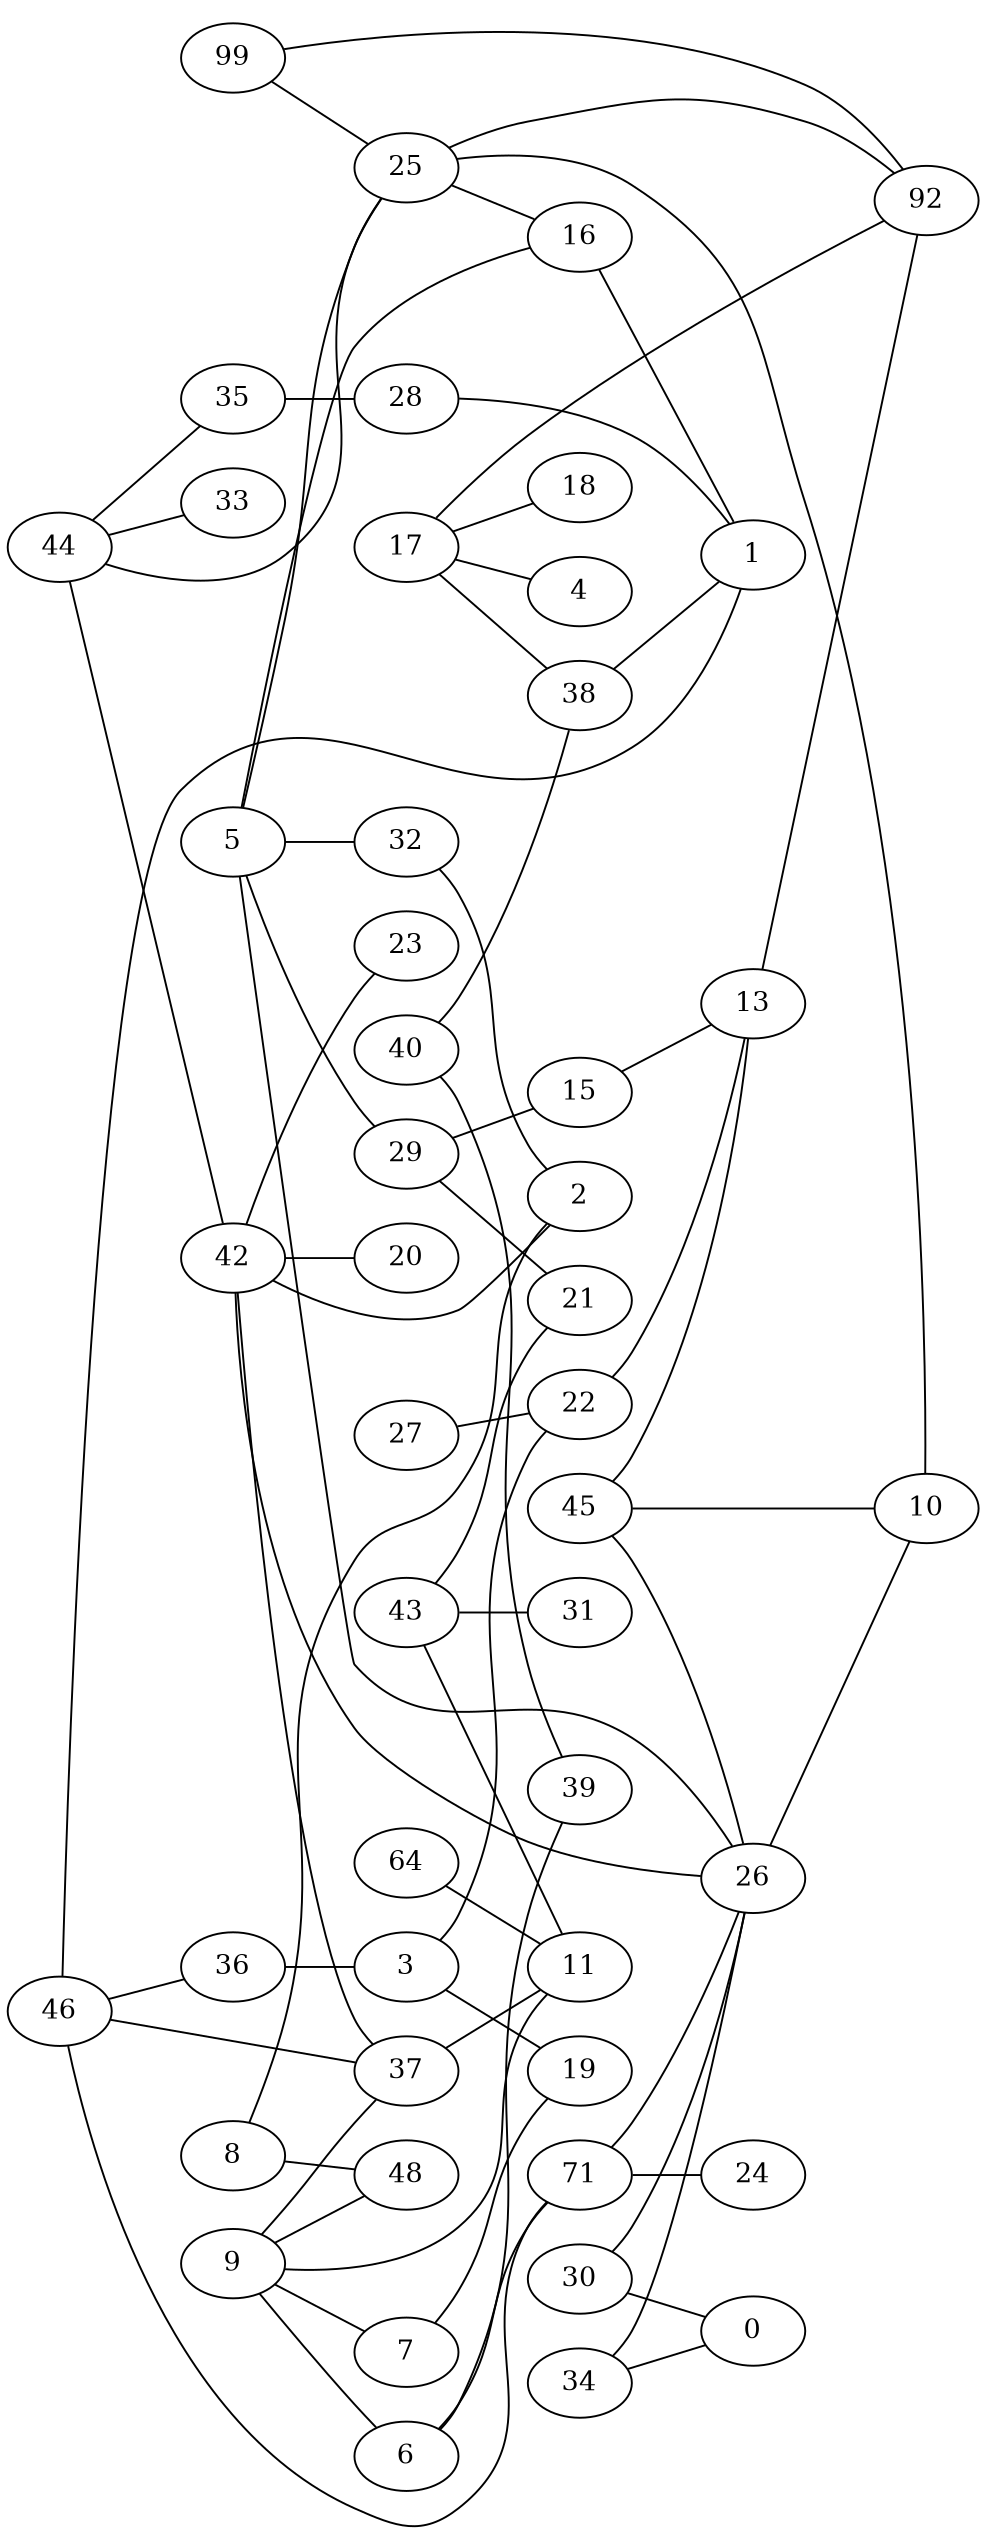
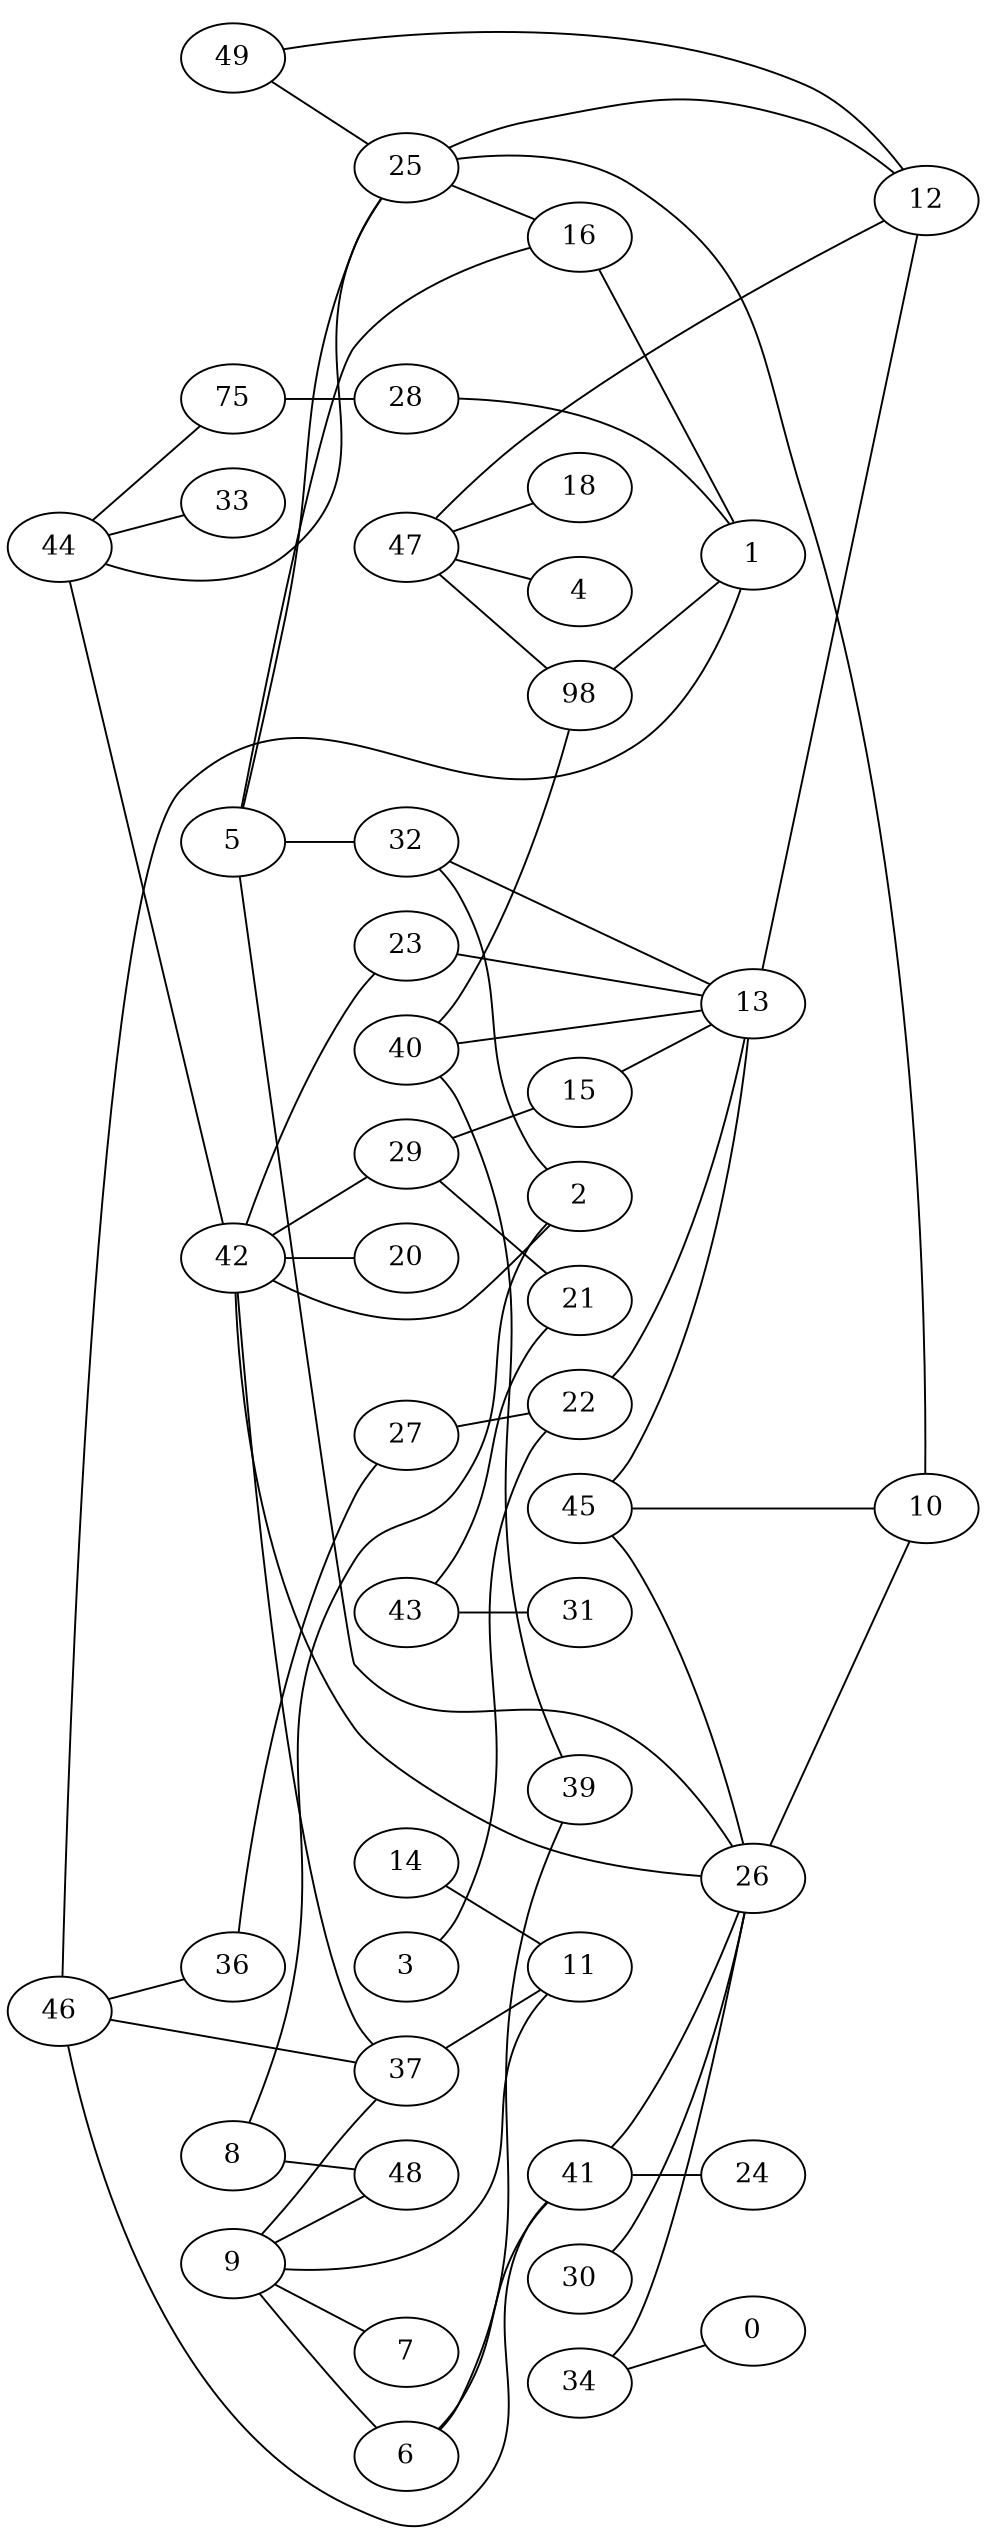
(233, 58) -> (233, 58)
(927, 201) -> (927, 201)
(233, 399) -> (233, 399)
(406, 547) -> (406, 547)
(580, 696) -> (580, 696)
none -> (580, 923)
none -> (580, 975)
(300, 1007) -> (320, 1206)
none -> (580, 1027)
(483, 1768) -> none
(406, 1863) -> (406, 1863)
(320, 1967) -> (291, 1667)
(580, 2071) -> none
(580, 2175) -> (580, 2175)
(667, 2305) -> none
